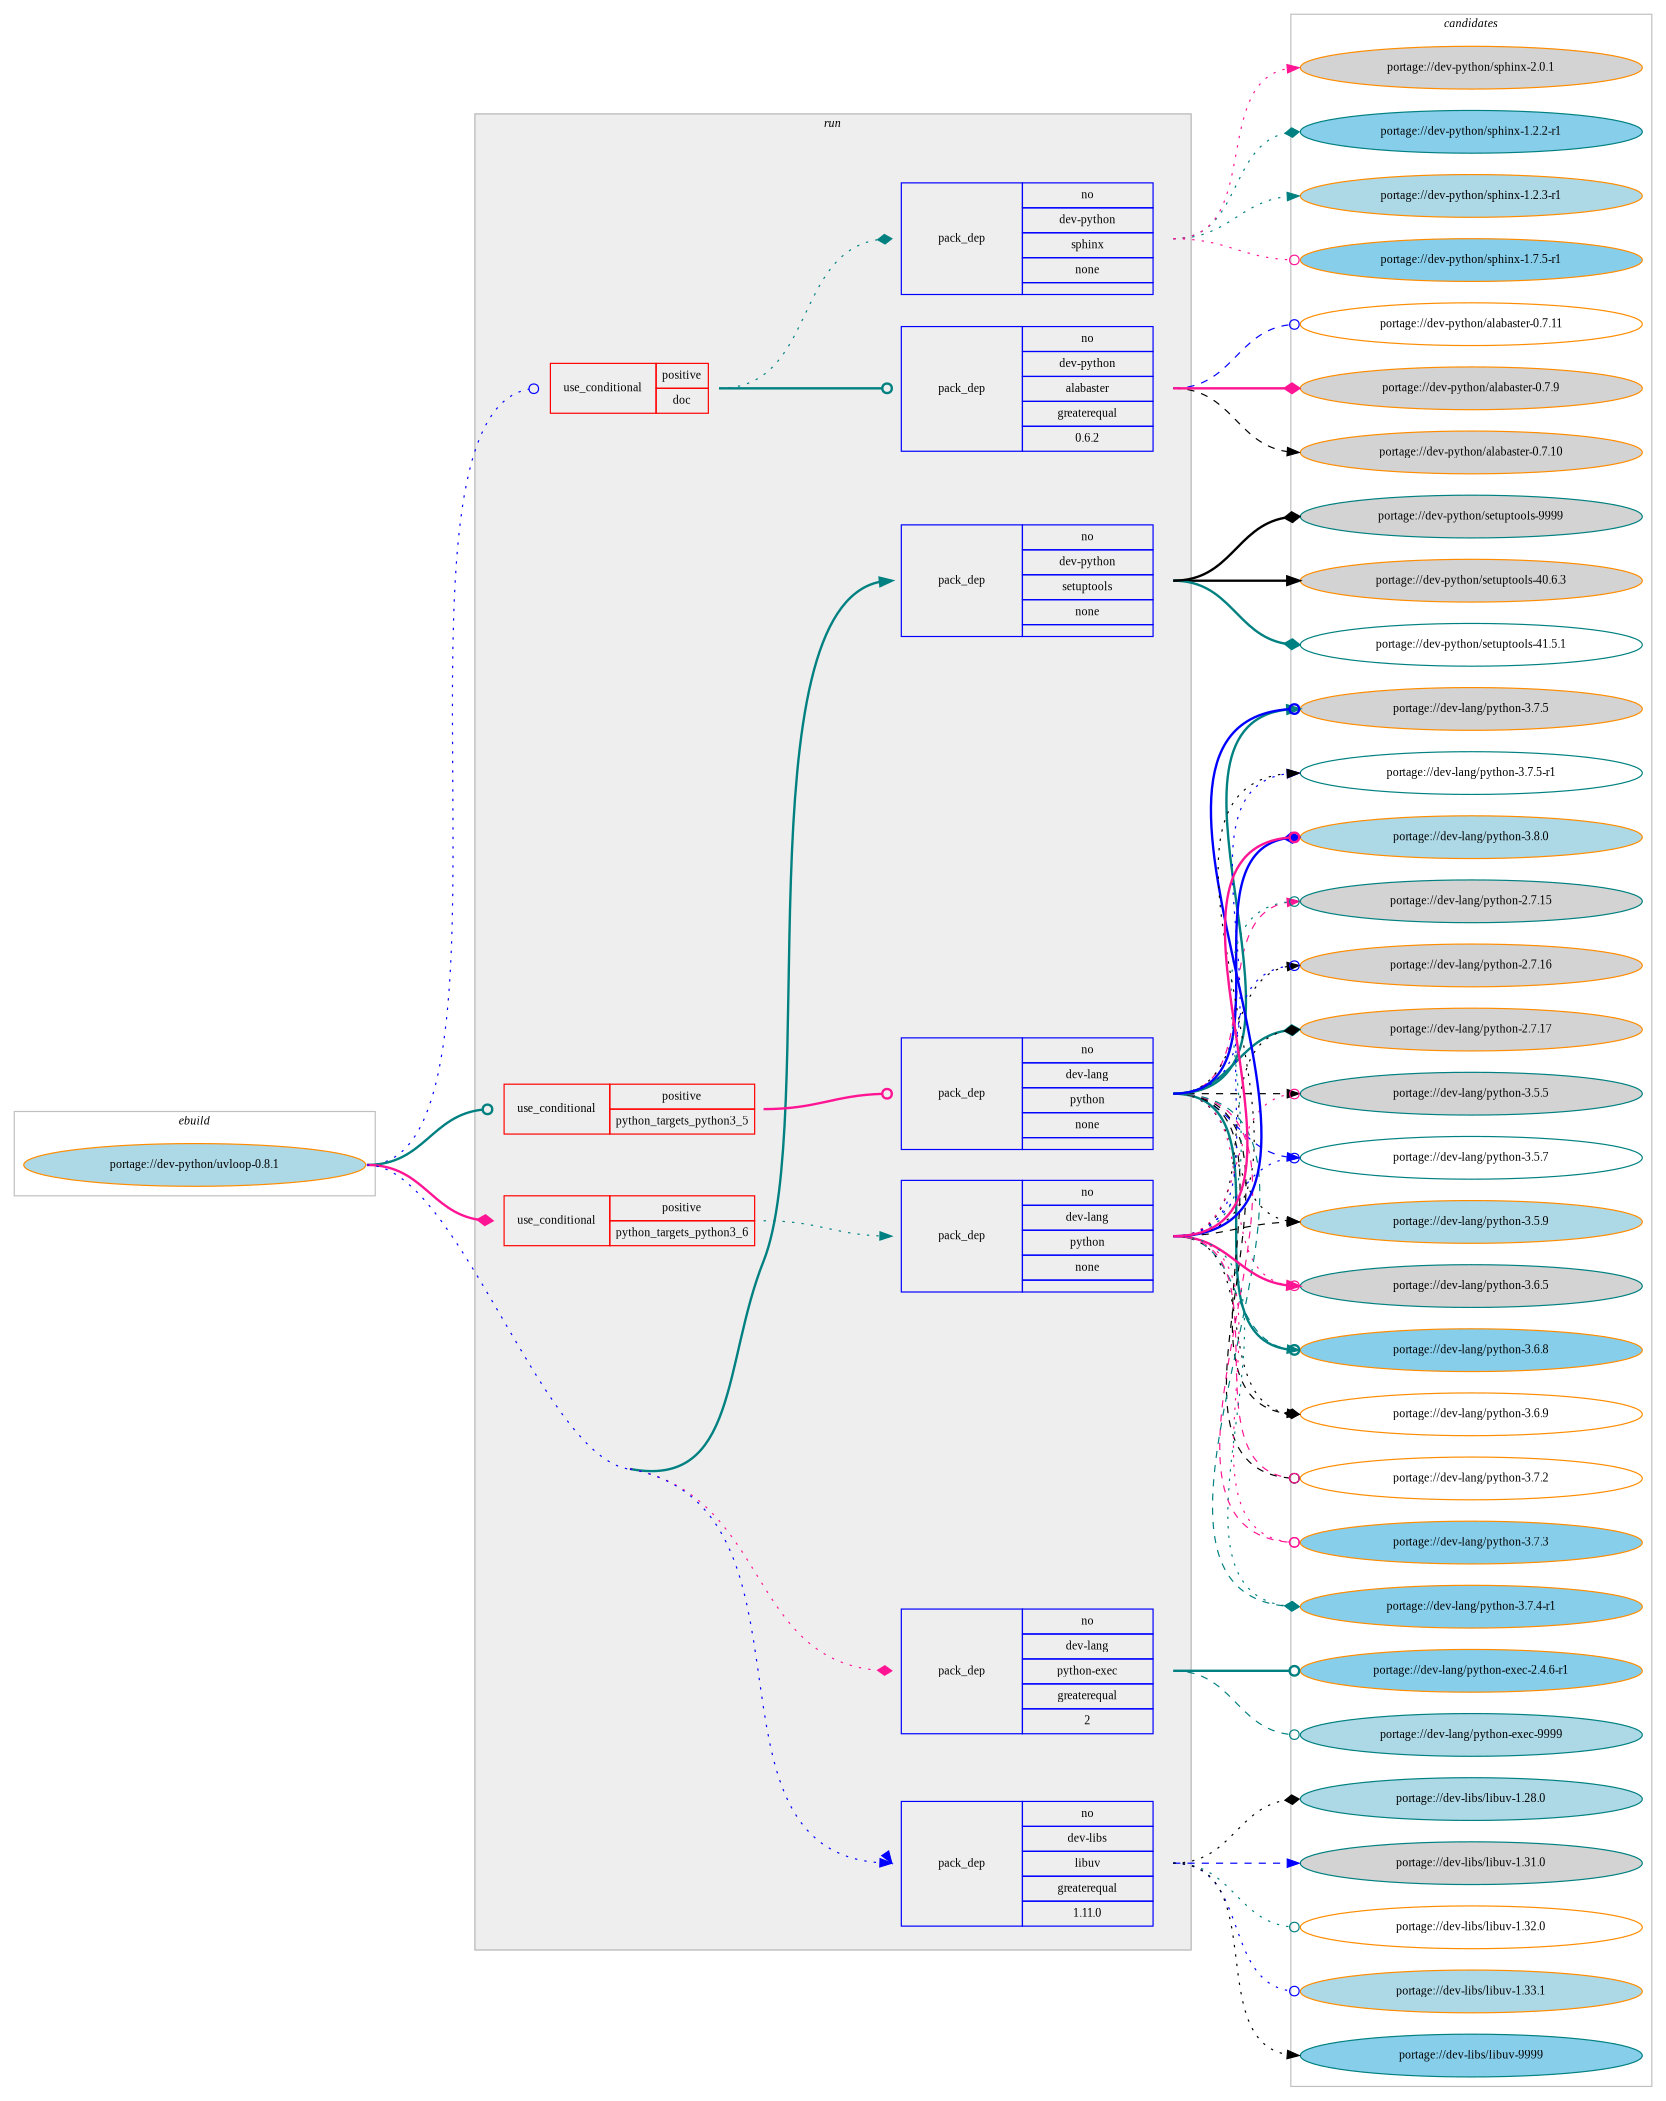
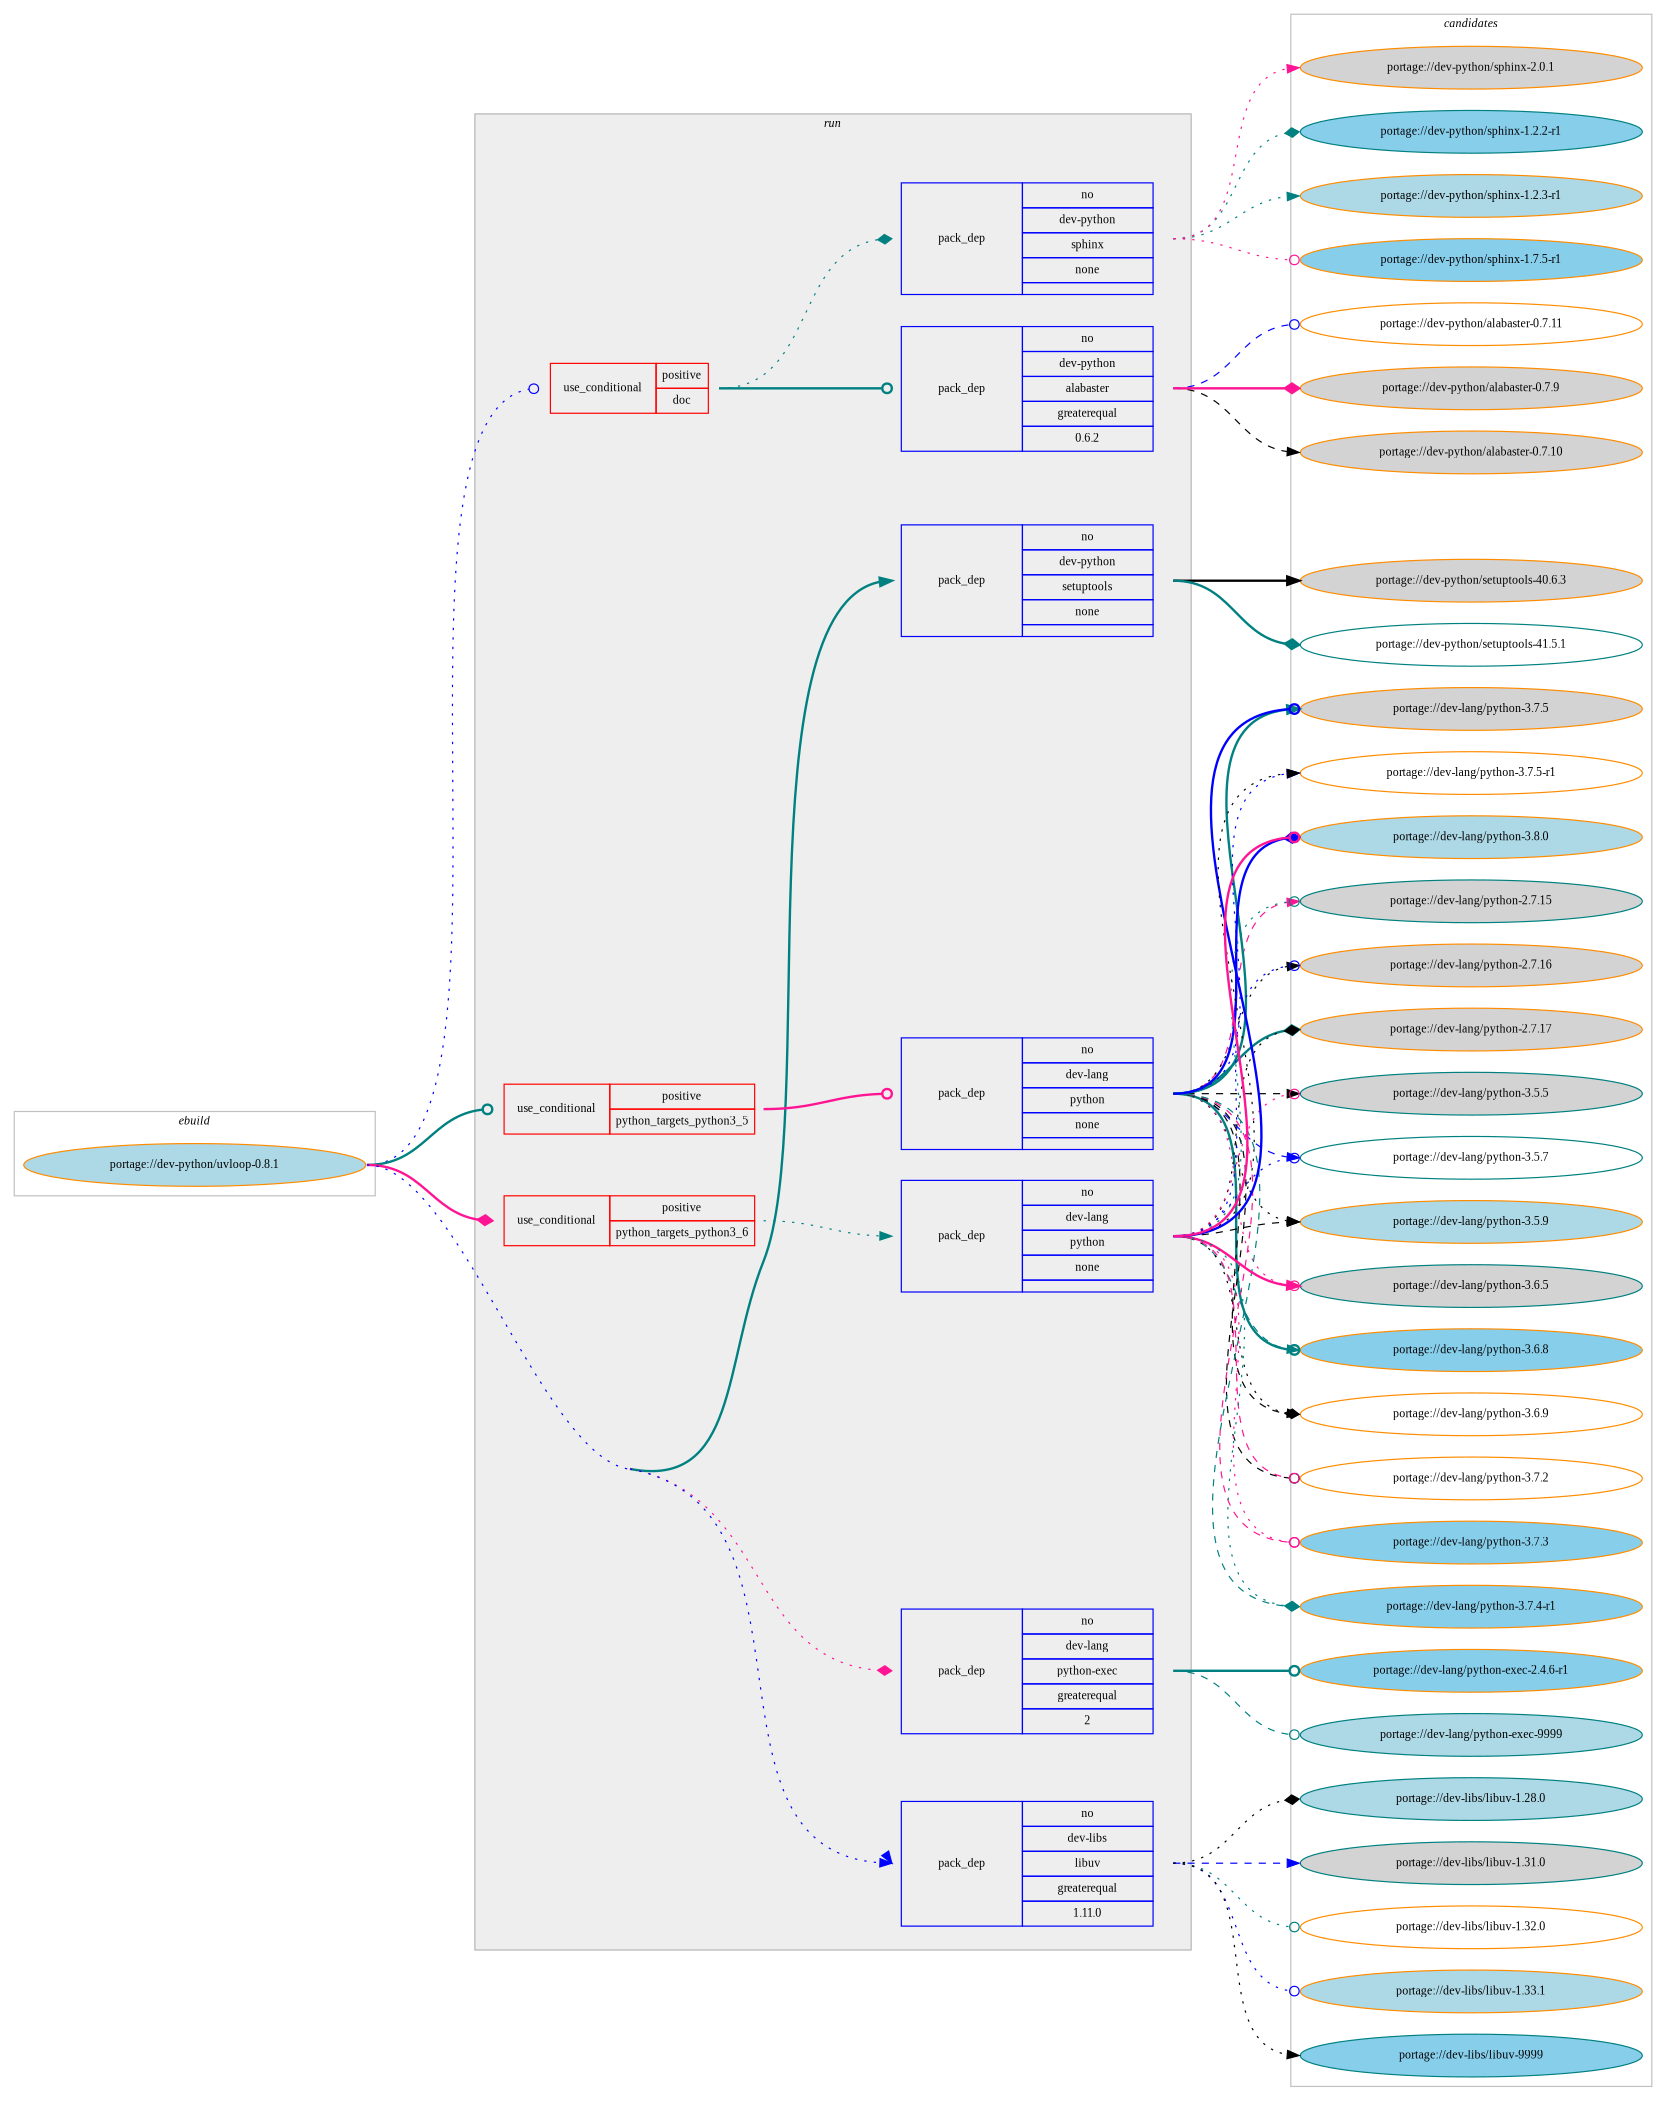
(1471, 517) -> none
(1471, 773) -> (1471, 773)
